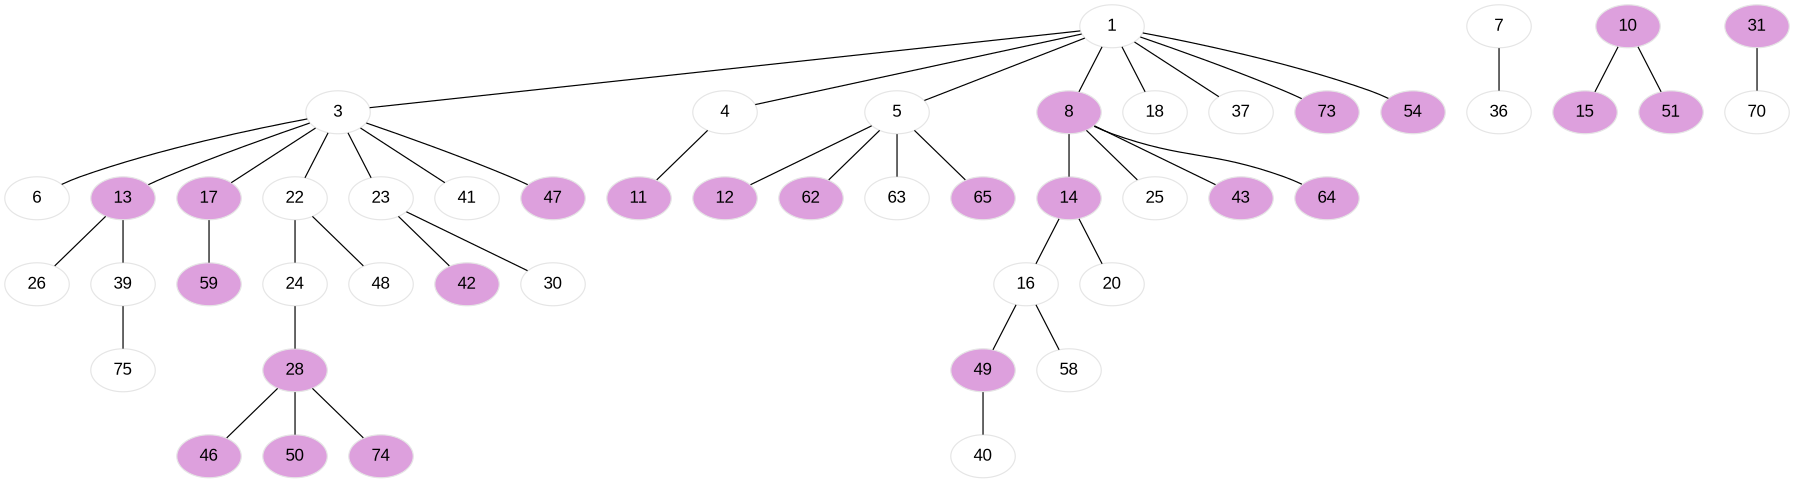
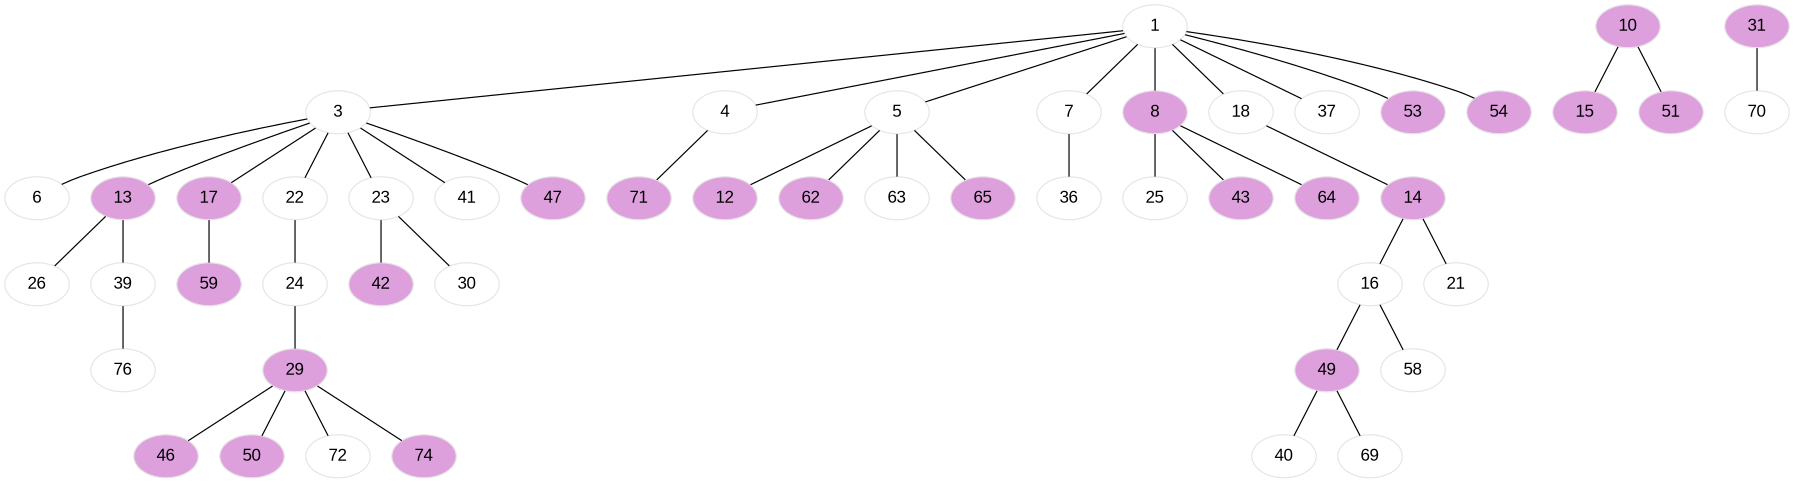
none -> (1112, 69)
(1327, 112) -> (1413, 112)
(1069, 155) -> (1327, 155)
(639, 198) -> (639, 198)
(381, 284) -> none
(1112, 284) -> (1456, 284)
(123, 370) -> (123, 370)
(295, 370) -> (295, 370)
none -> (338, 456)
none -> (1370, 456)
